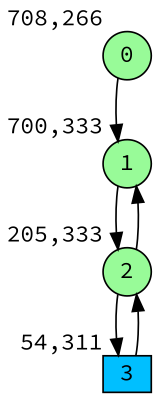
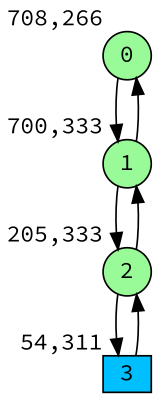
none -> (138, 118)
